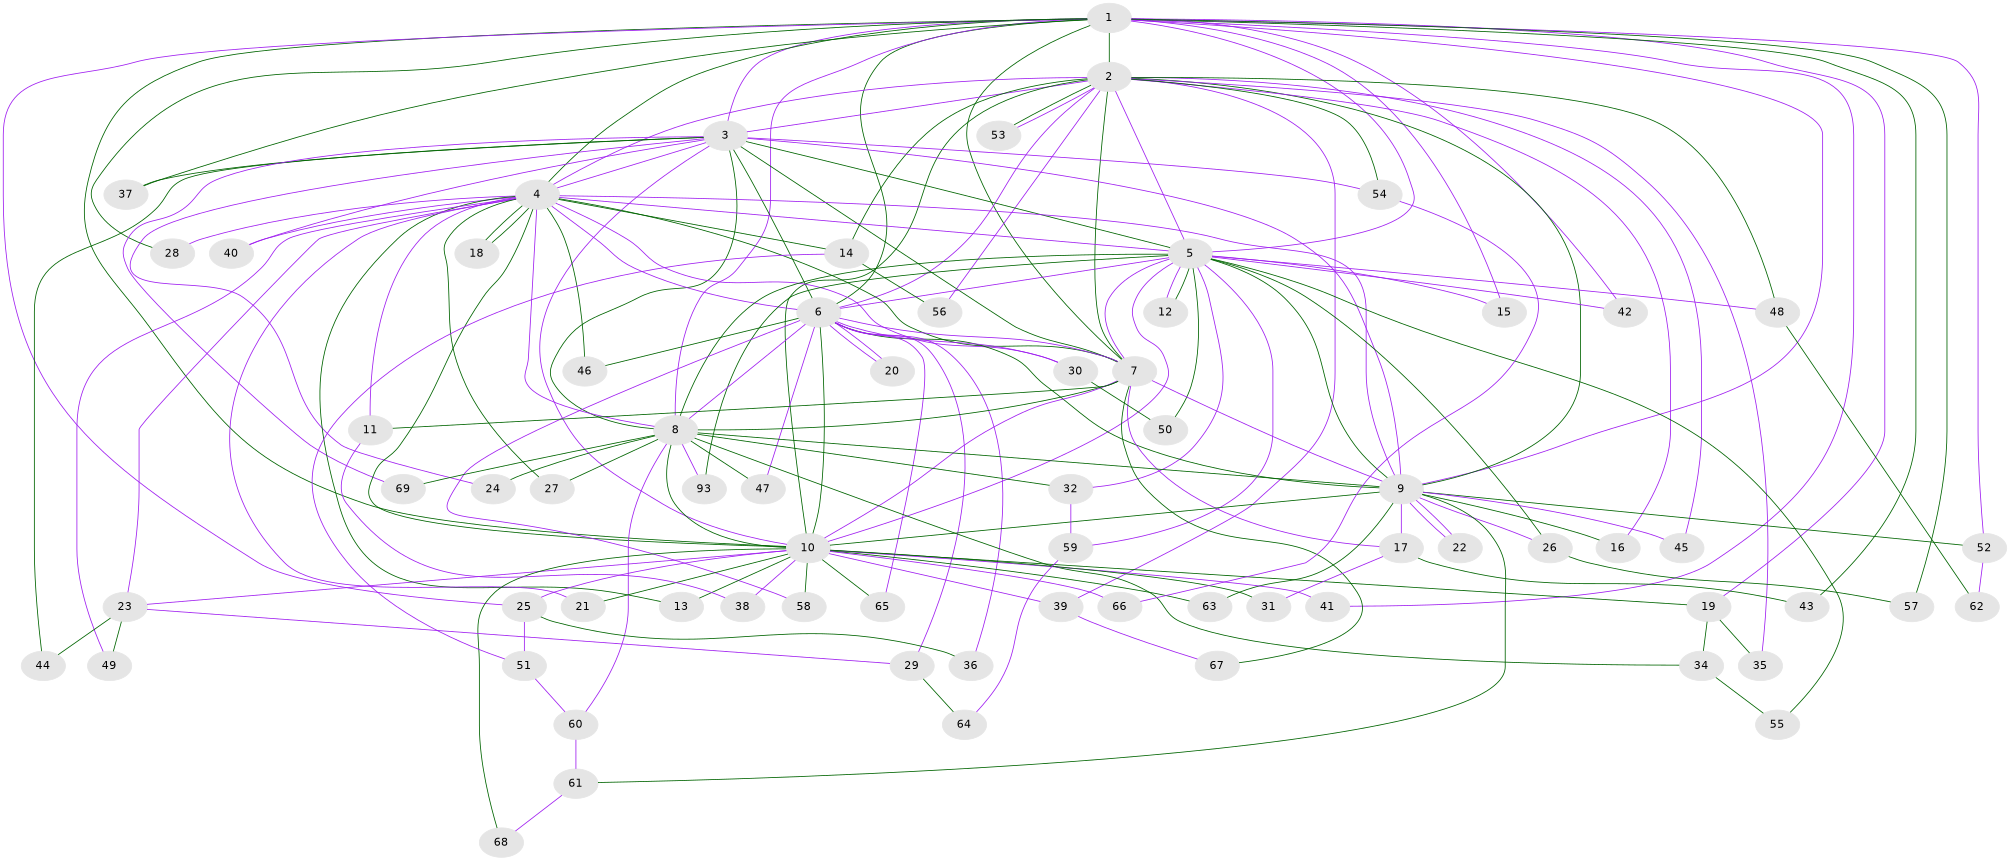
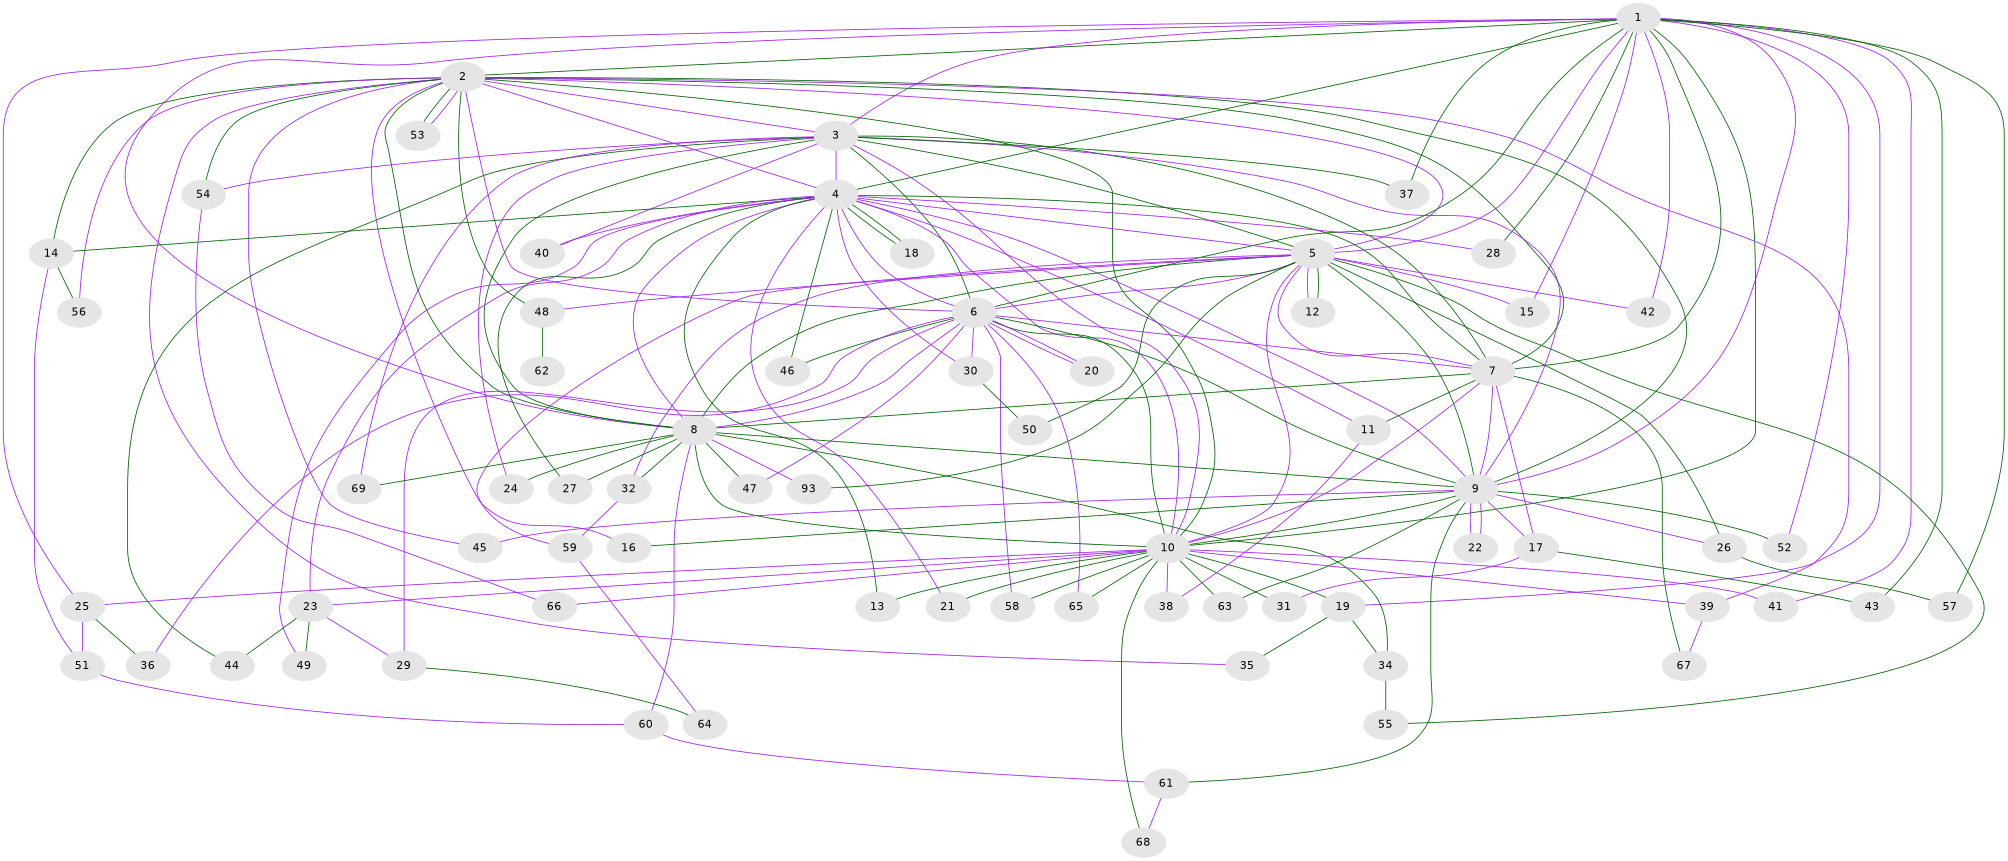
none -> (433, 321)
(370, 485) -> (1112, 340)
(1981, 577) -> none
